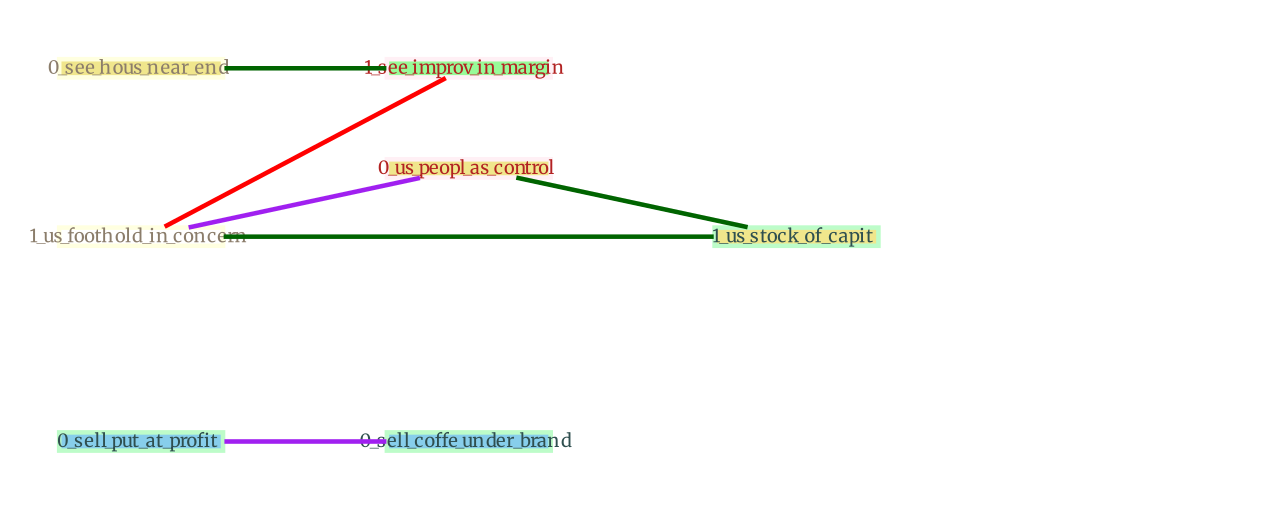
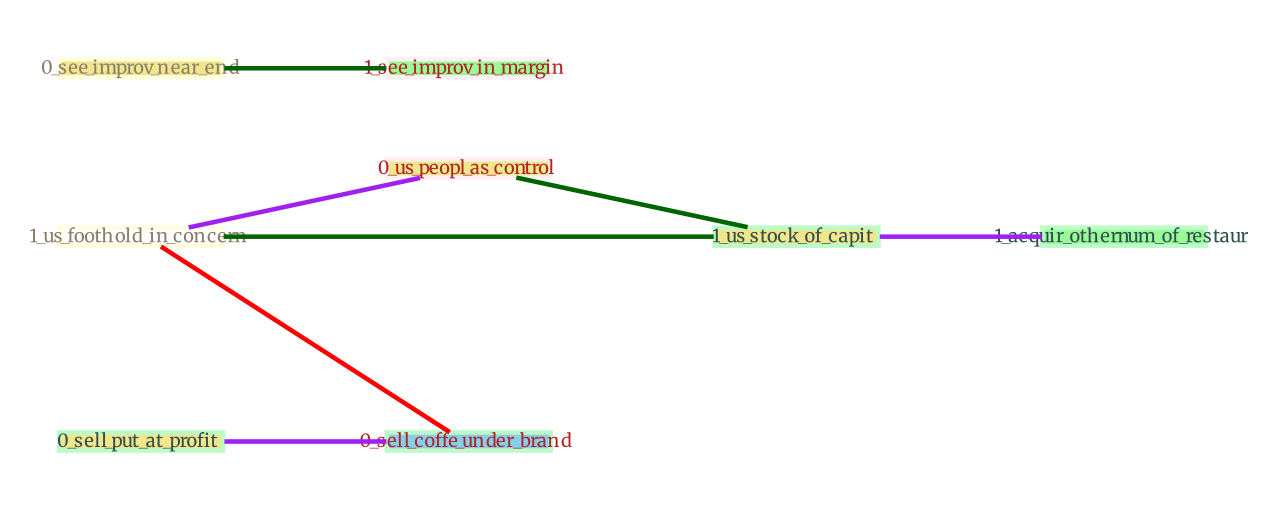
(141, 68) -> (141, 68)
(305, 152) -> (305, 339)
none -> (1124, 237)
(141, 441) -> (141, 441)
(469, 441) -> (469, 441)
